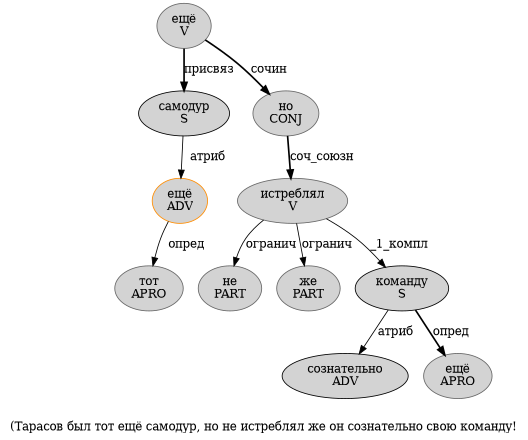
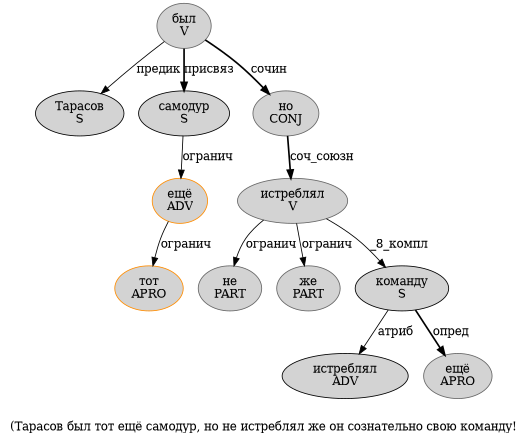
(184, 26) -> (184, 26)
none -> (80, 113)
(208, 157) -> (208, 157)
(186, 245) -> (186, 245)
(399, 245) -> (399, 245)
(149, 288) -> (149, 288)
(345, 376) -> (345, 376)
